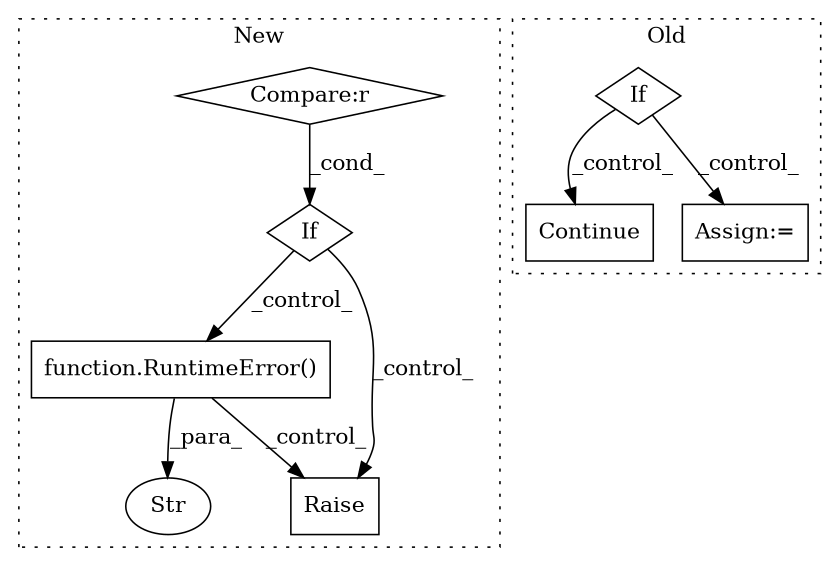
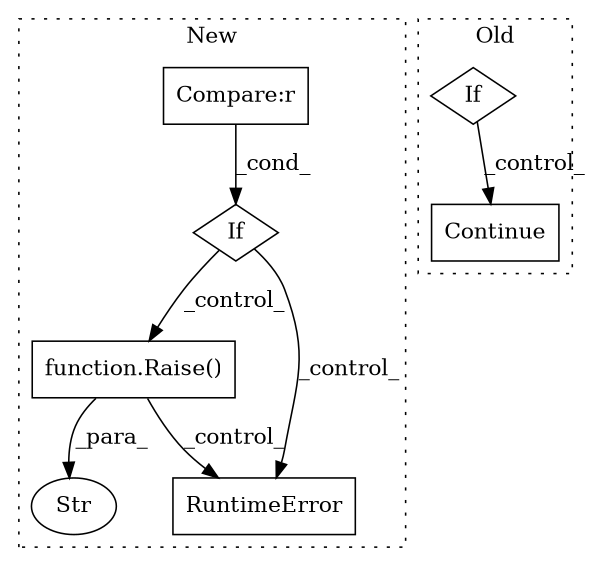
(310, 96) -> (236, 96)
(745, 233) -> none
(181, 369) -> (134, 369)
(335, 506) -> (264, 506)
